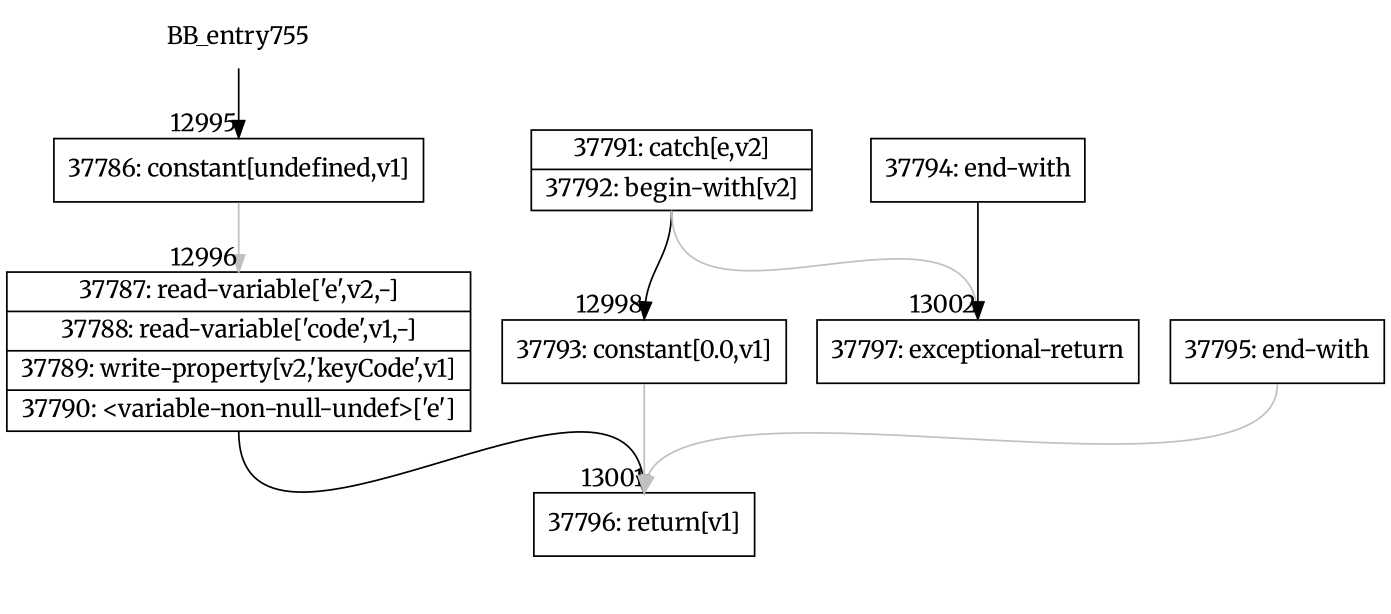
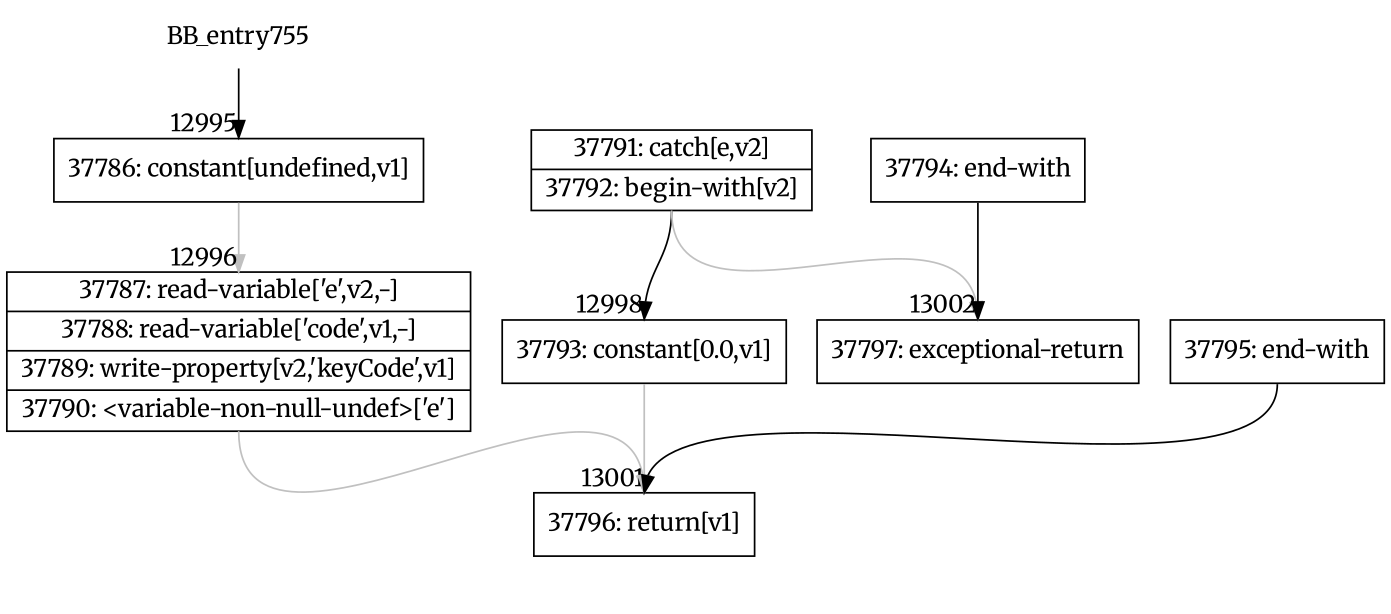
(969, 439) -> (969, 439)
(433, 464) -> (433, 464)
